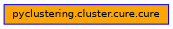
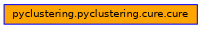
(86, 14) -> (101, 14)
